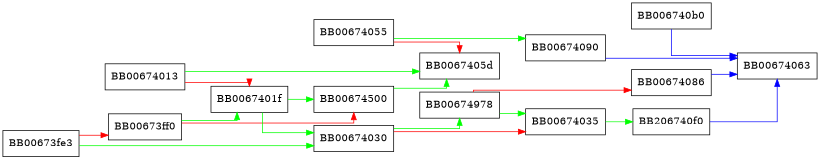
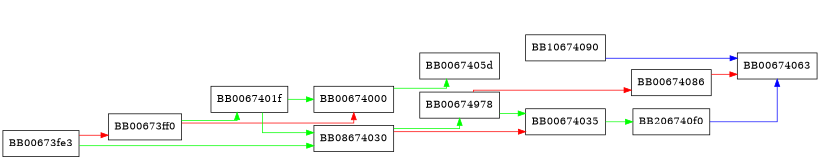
(671, 16) -> none
(354, 33) -> none
(566, 48) -> (566, 48)
(721, 74) -> (721, 74)
(145, 77) -> none
(354, 99) -> (354, 99)
(354, 138) -> (354, 138)
